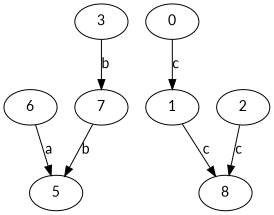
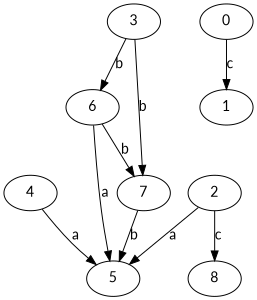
none -> (115, 60)
none -> (116, 146)
(196, 146) -> none
none -> (31, 193)
none -> (168, 233)
